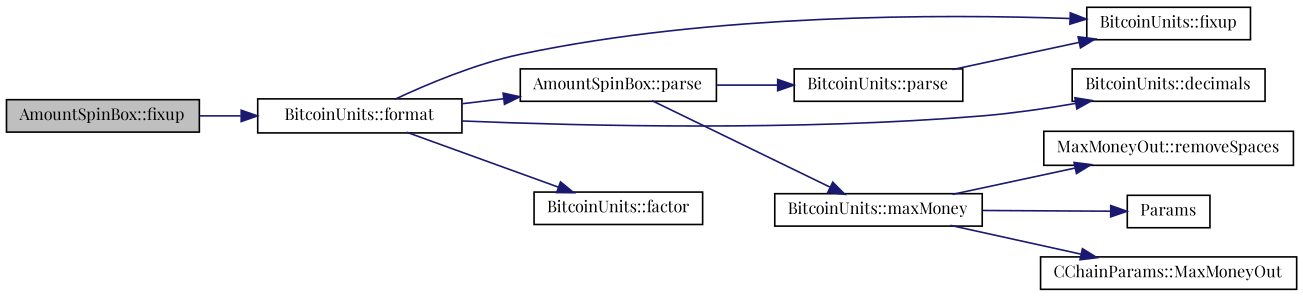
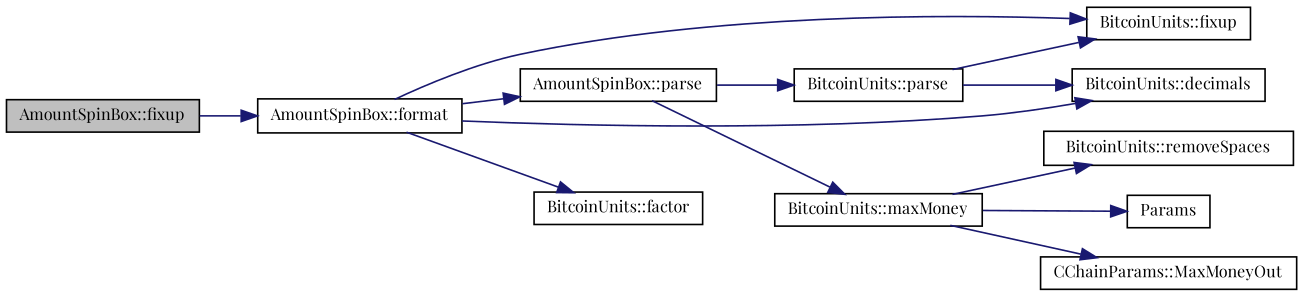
none -> (1009, 85)
(360, 116) -> (360, 116)
(1169, 148) -> (1169, 148)
